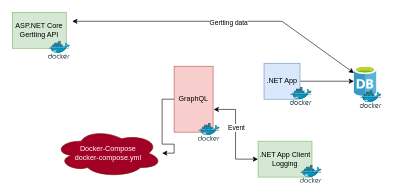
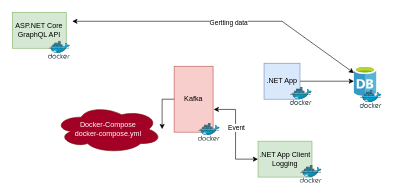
(39, 30) -> (39, 30)
(194, 99) -> (194, 99)
(108, 153) -> (108, 129)
